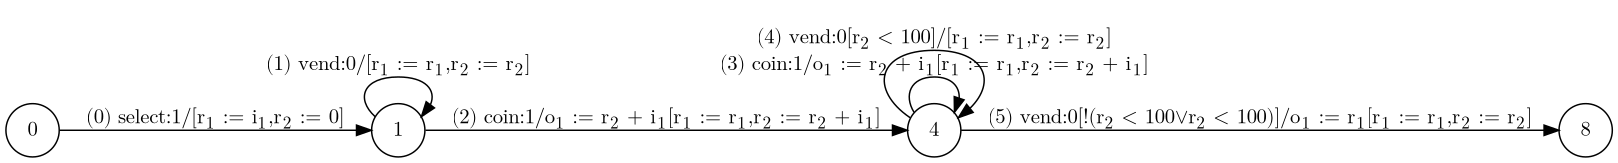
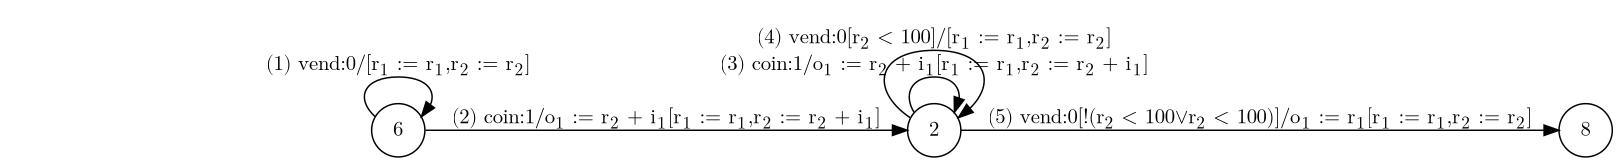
(33, 130) -> none
(398, 130) -> (398, 130)
(934, 130) -> (934, 130)
